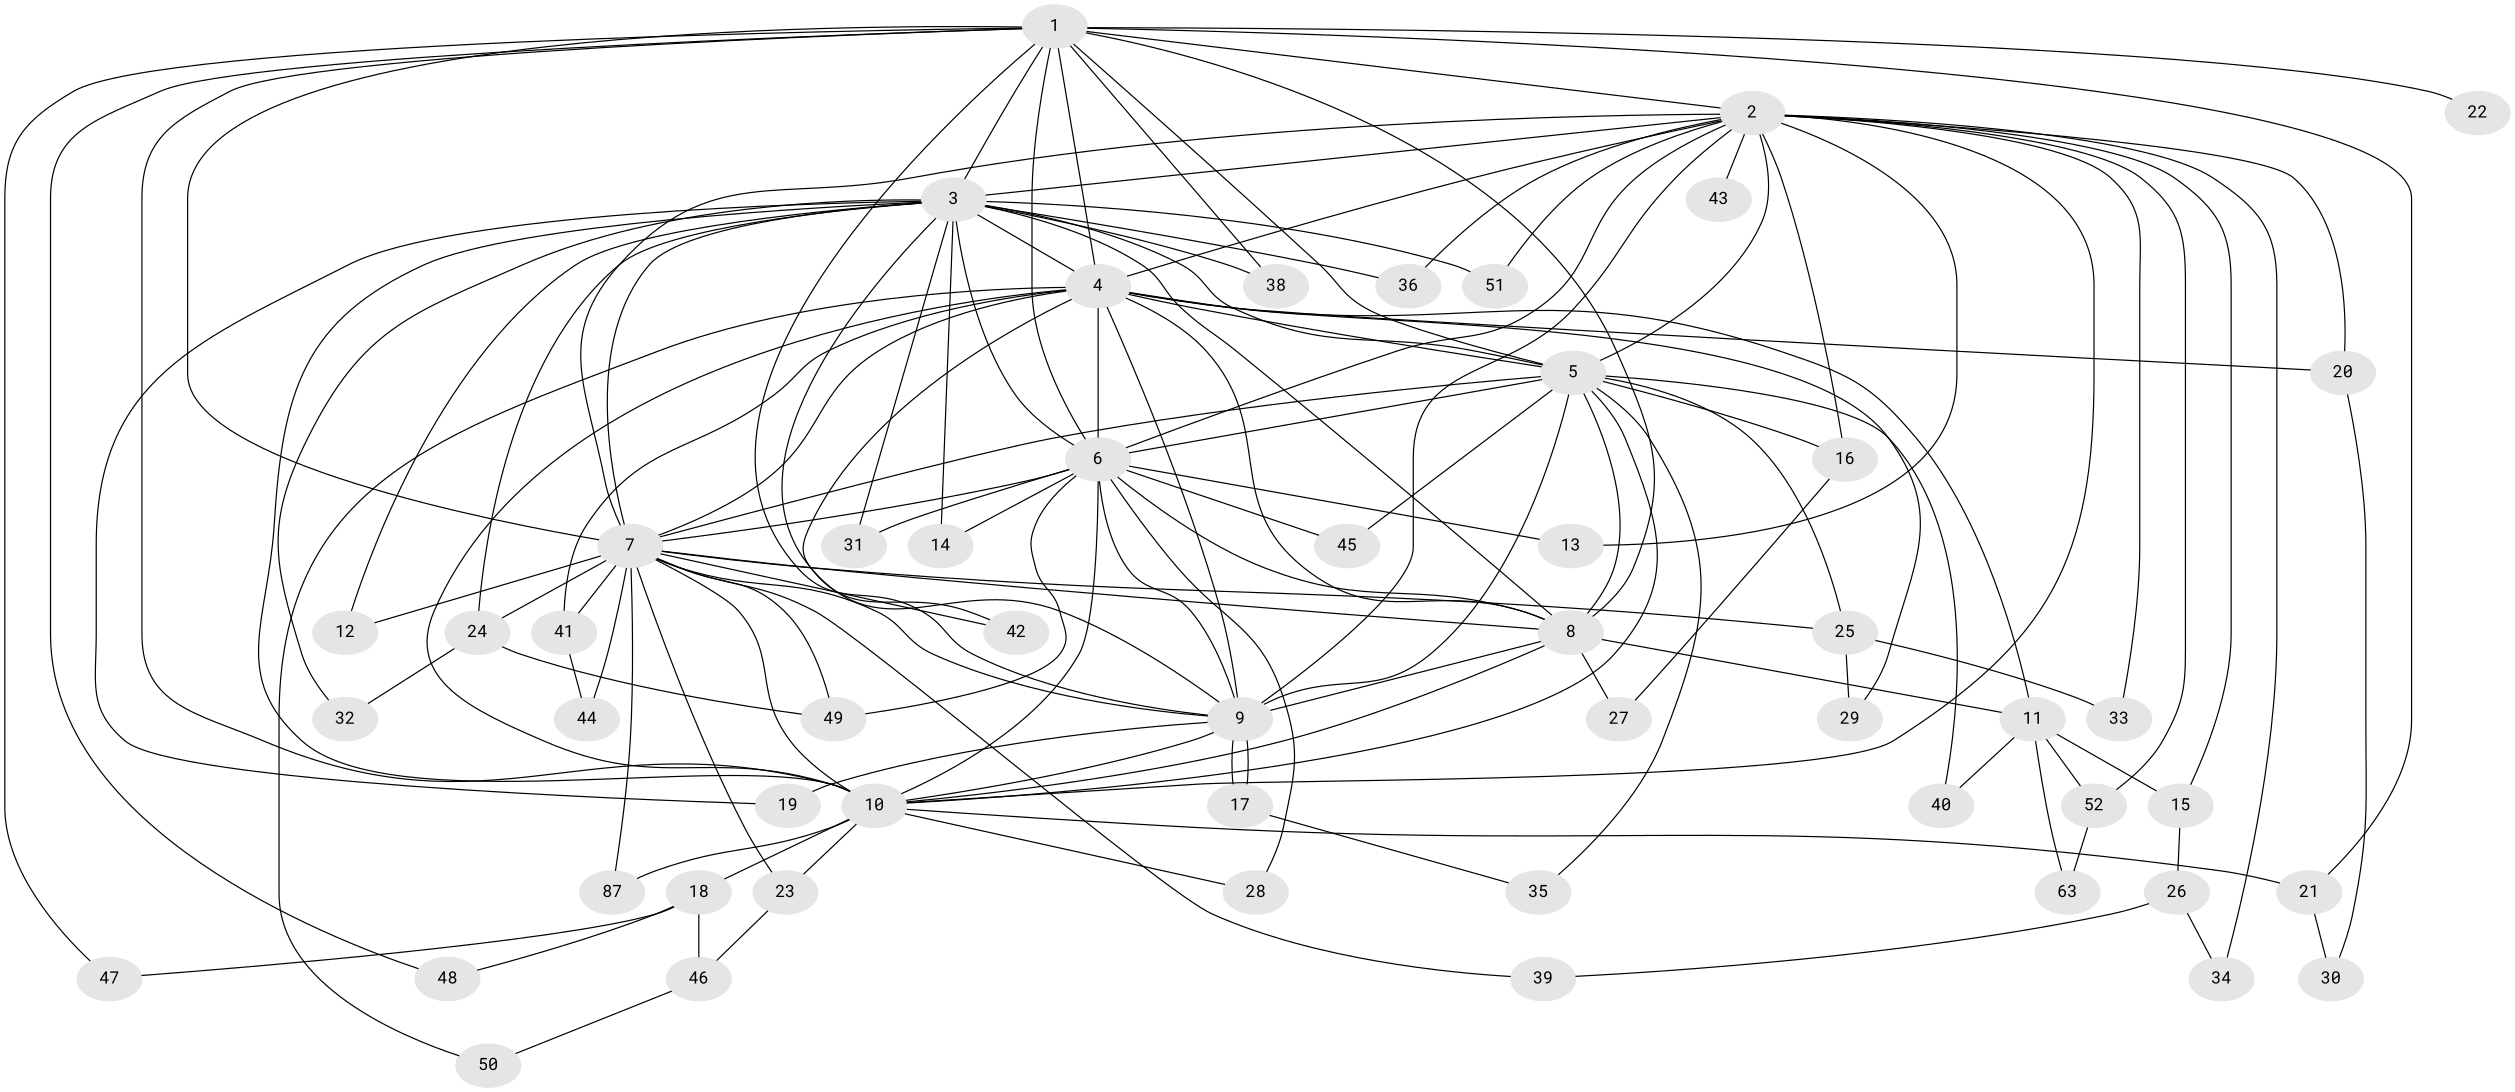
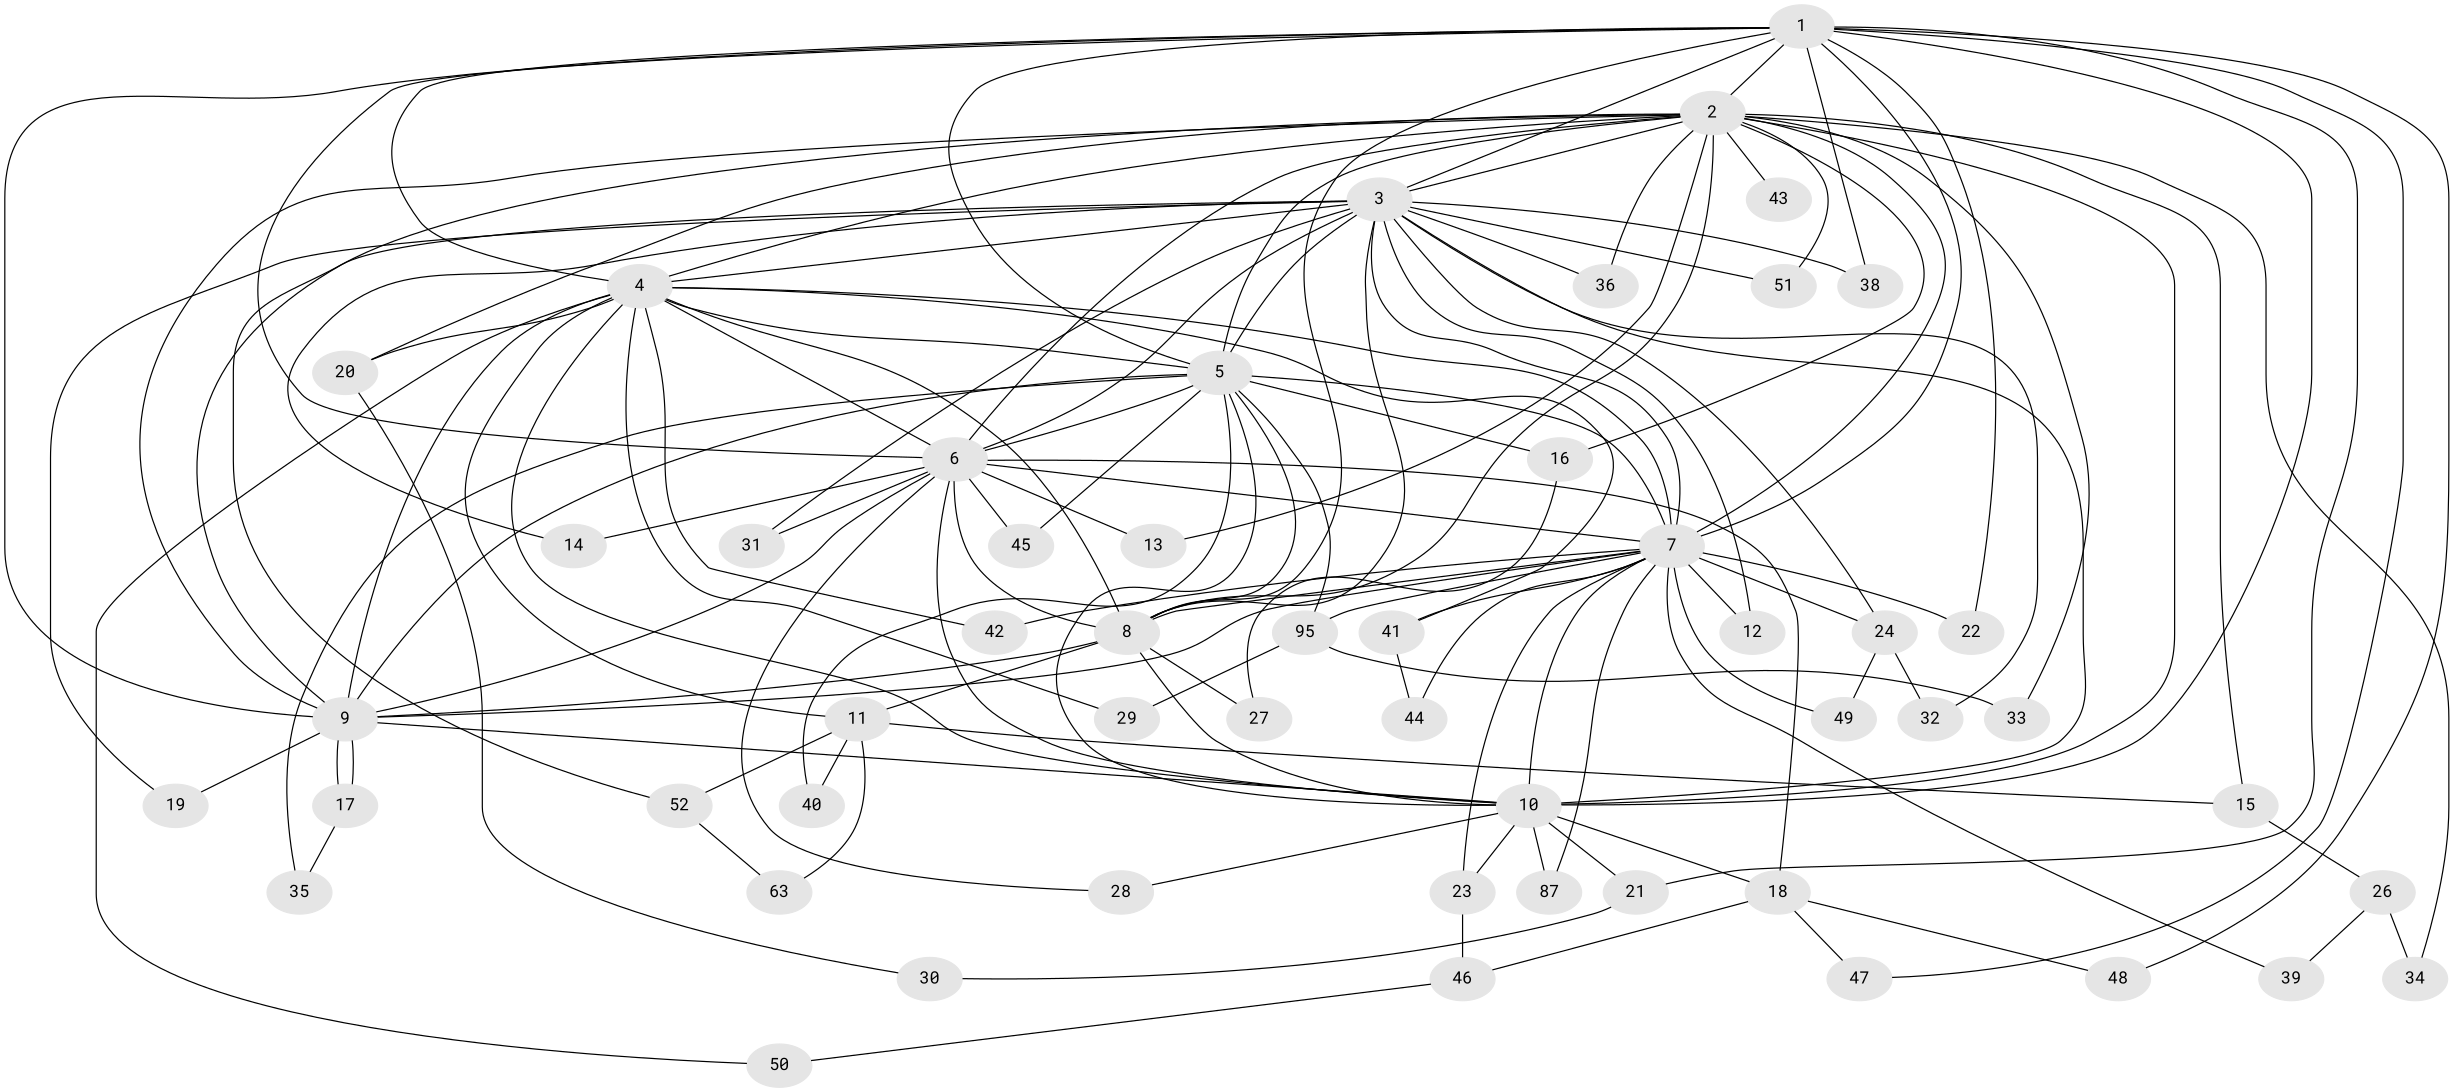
none -> (1500, 456)
none -> (1826, 580)
(1845, 633) -> (1305, 633)
(1059, 655) -> (1545, 485)
